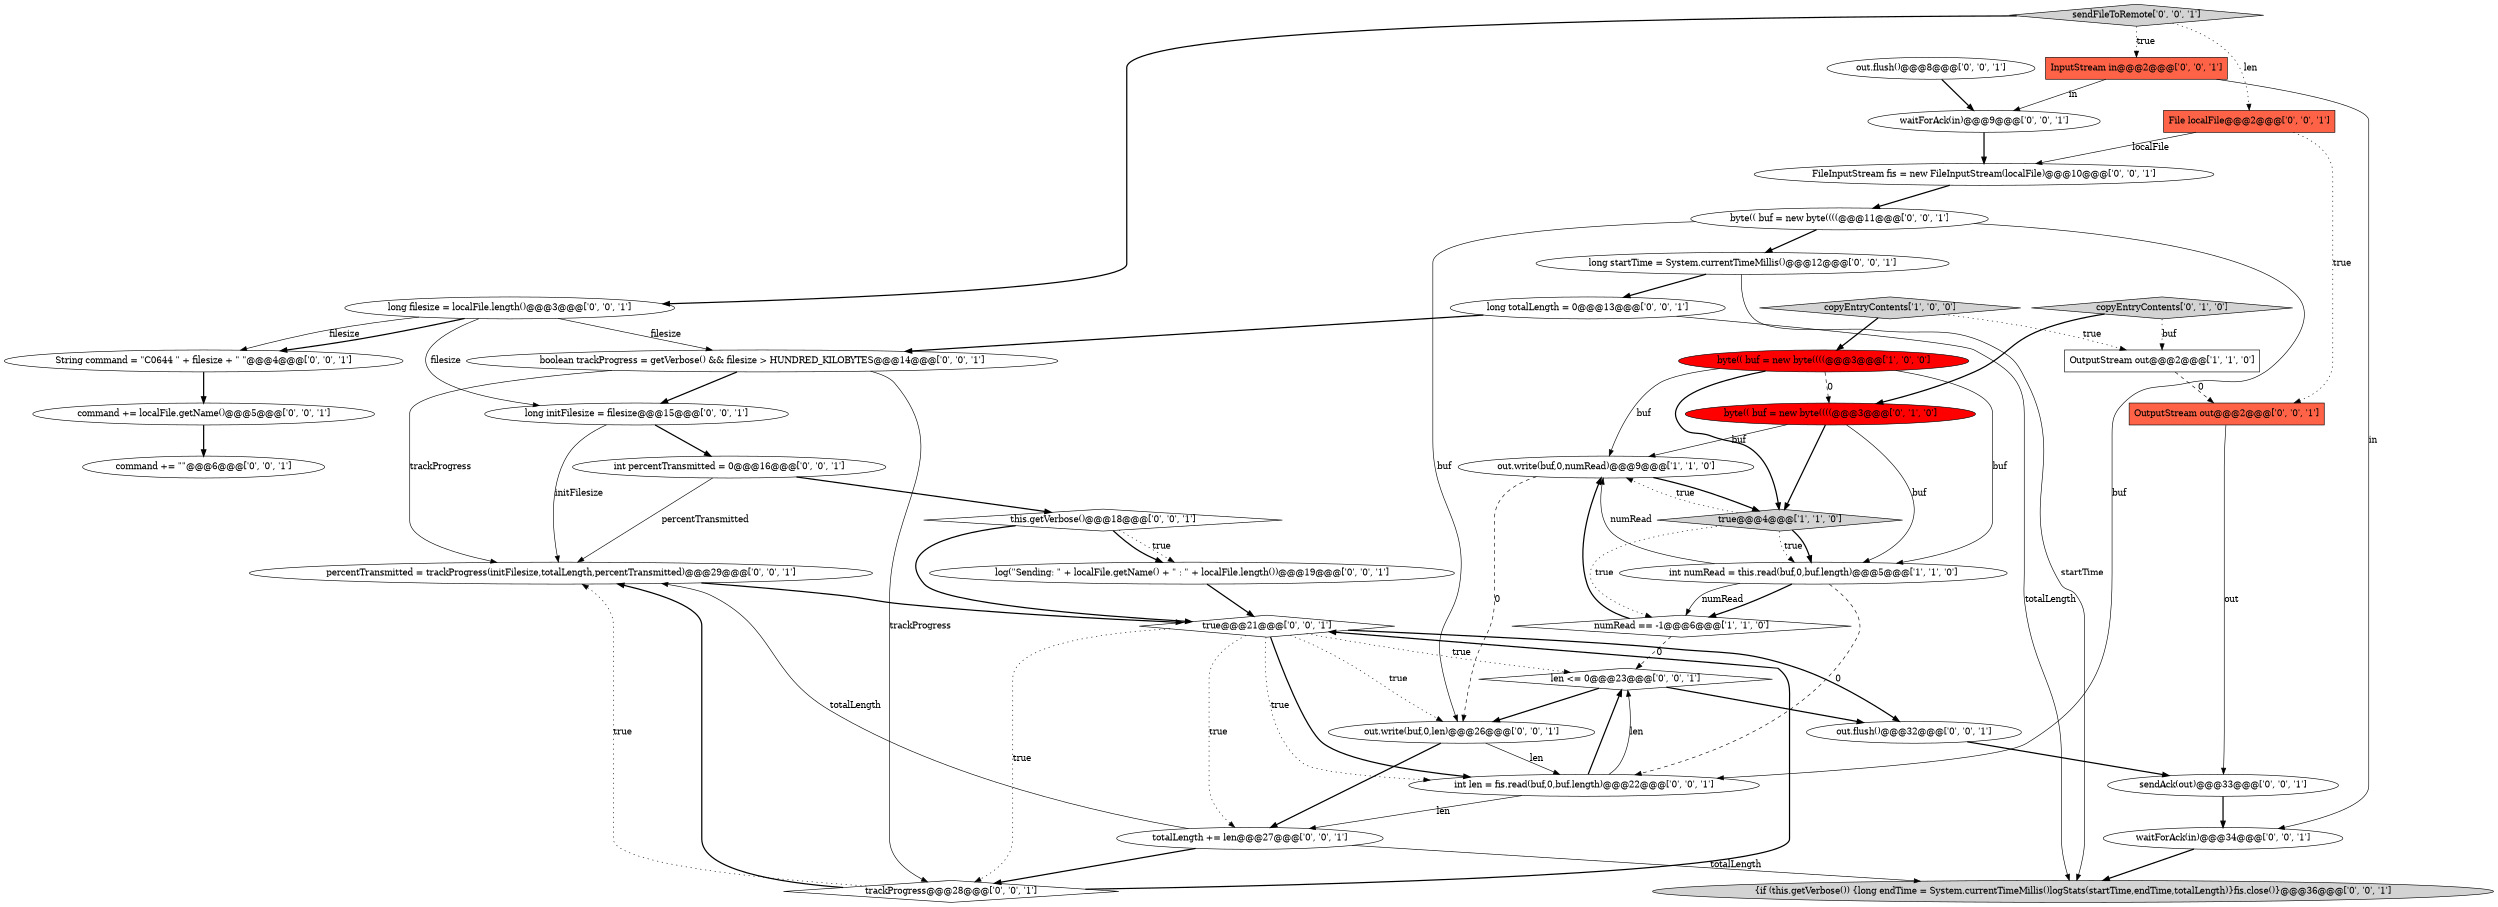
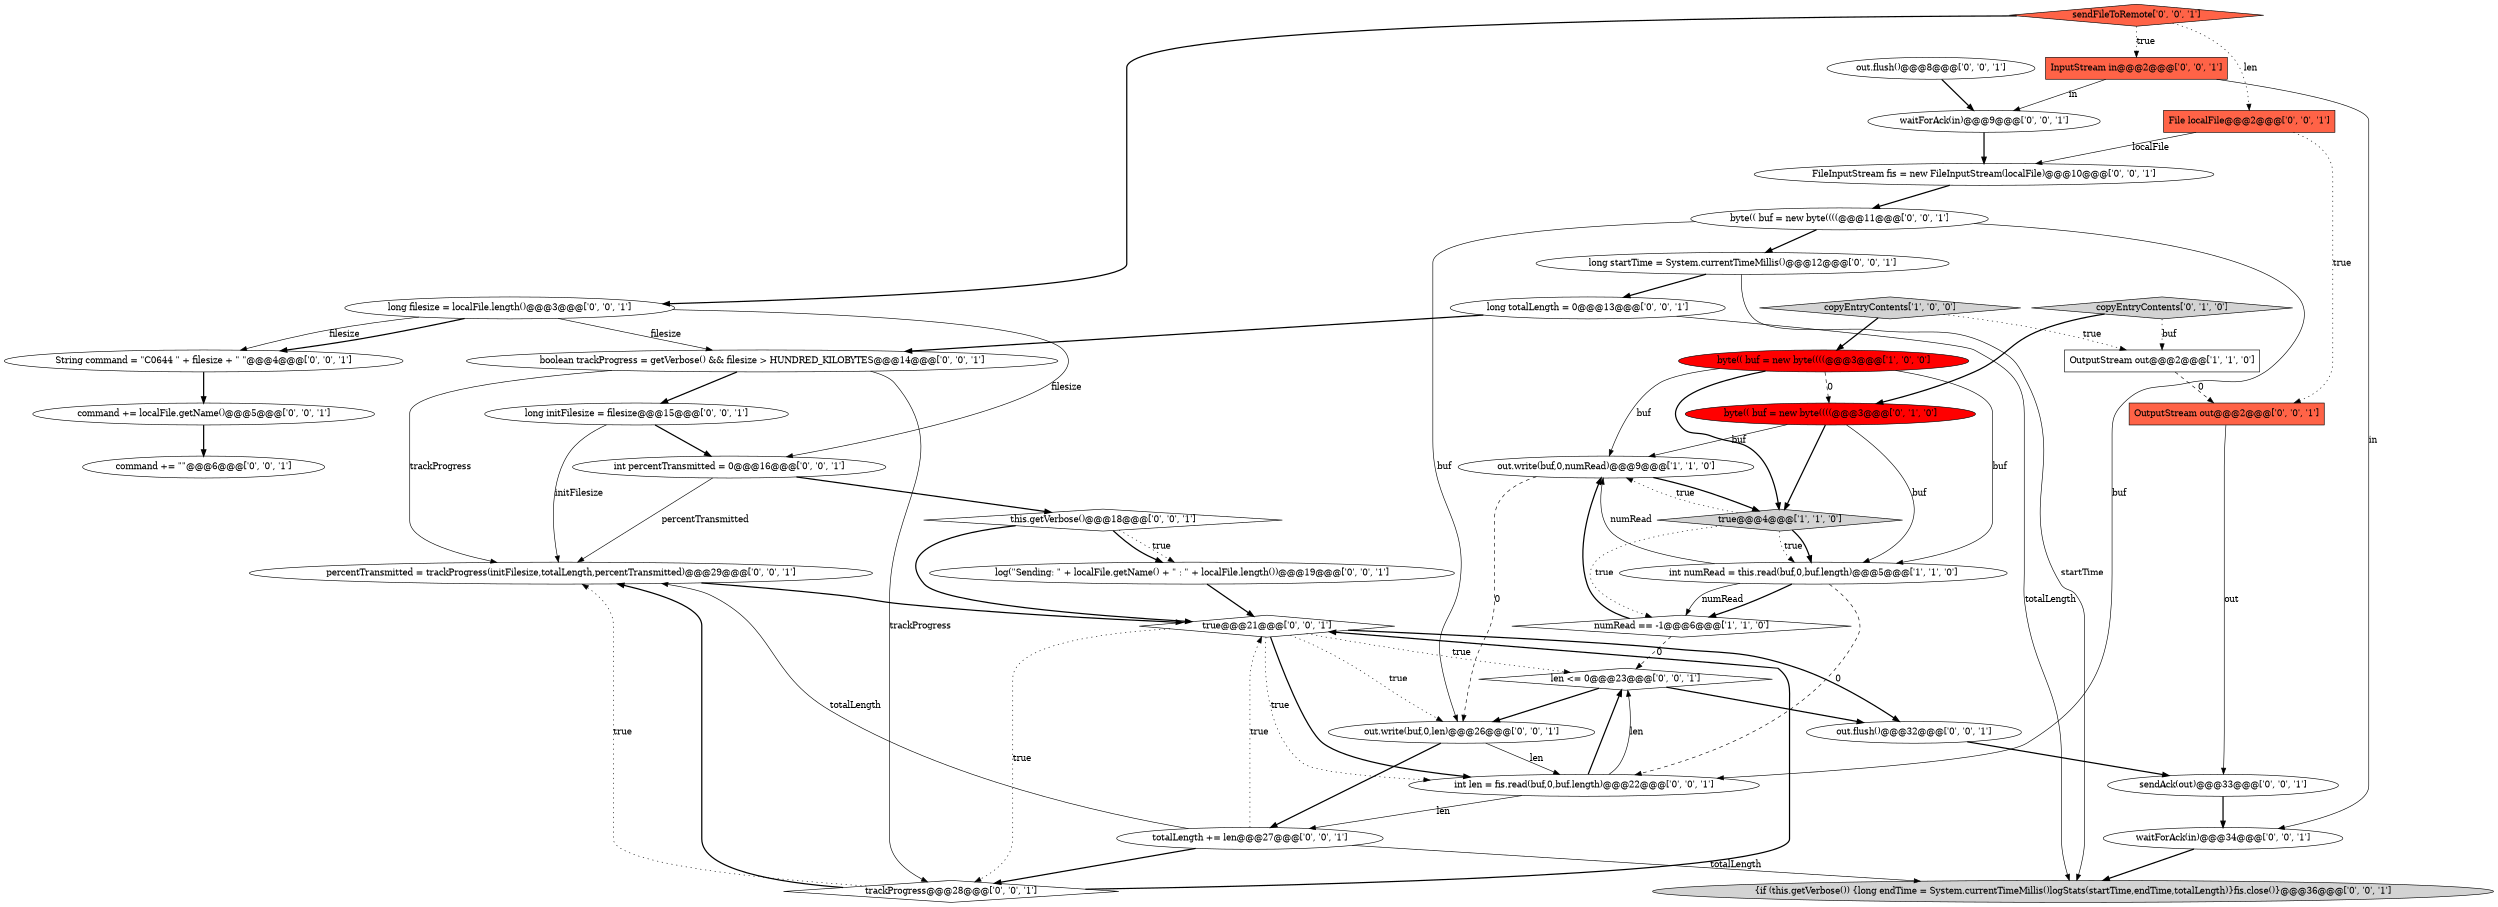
(2136, 15) -> (2136, 15)
(441, 380) -> (1024, 335)
(1209, 724) -> (1250, 734)
